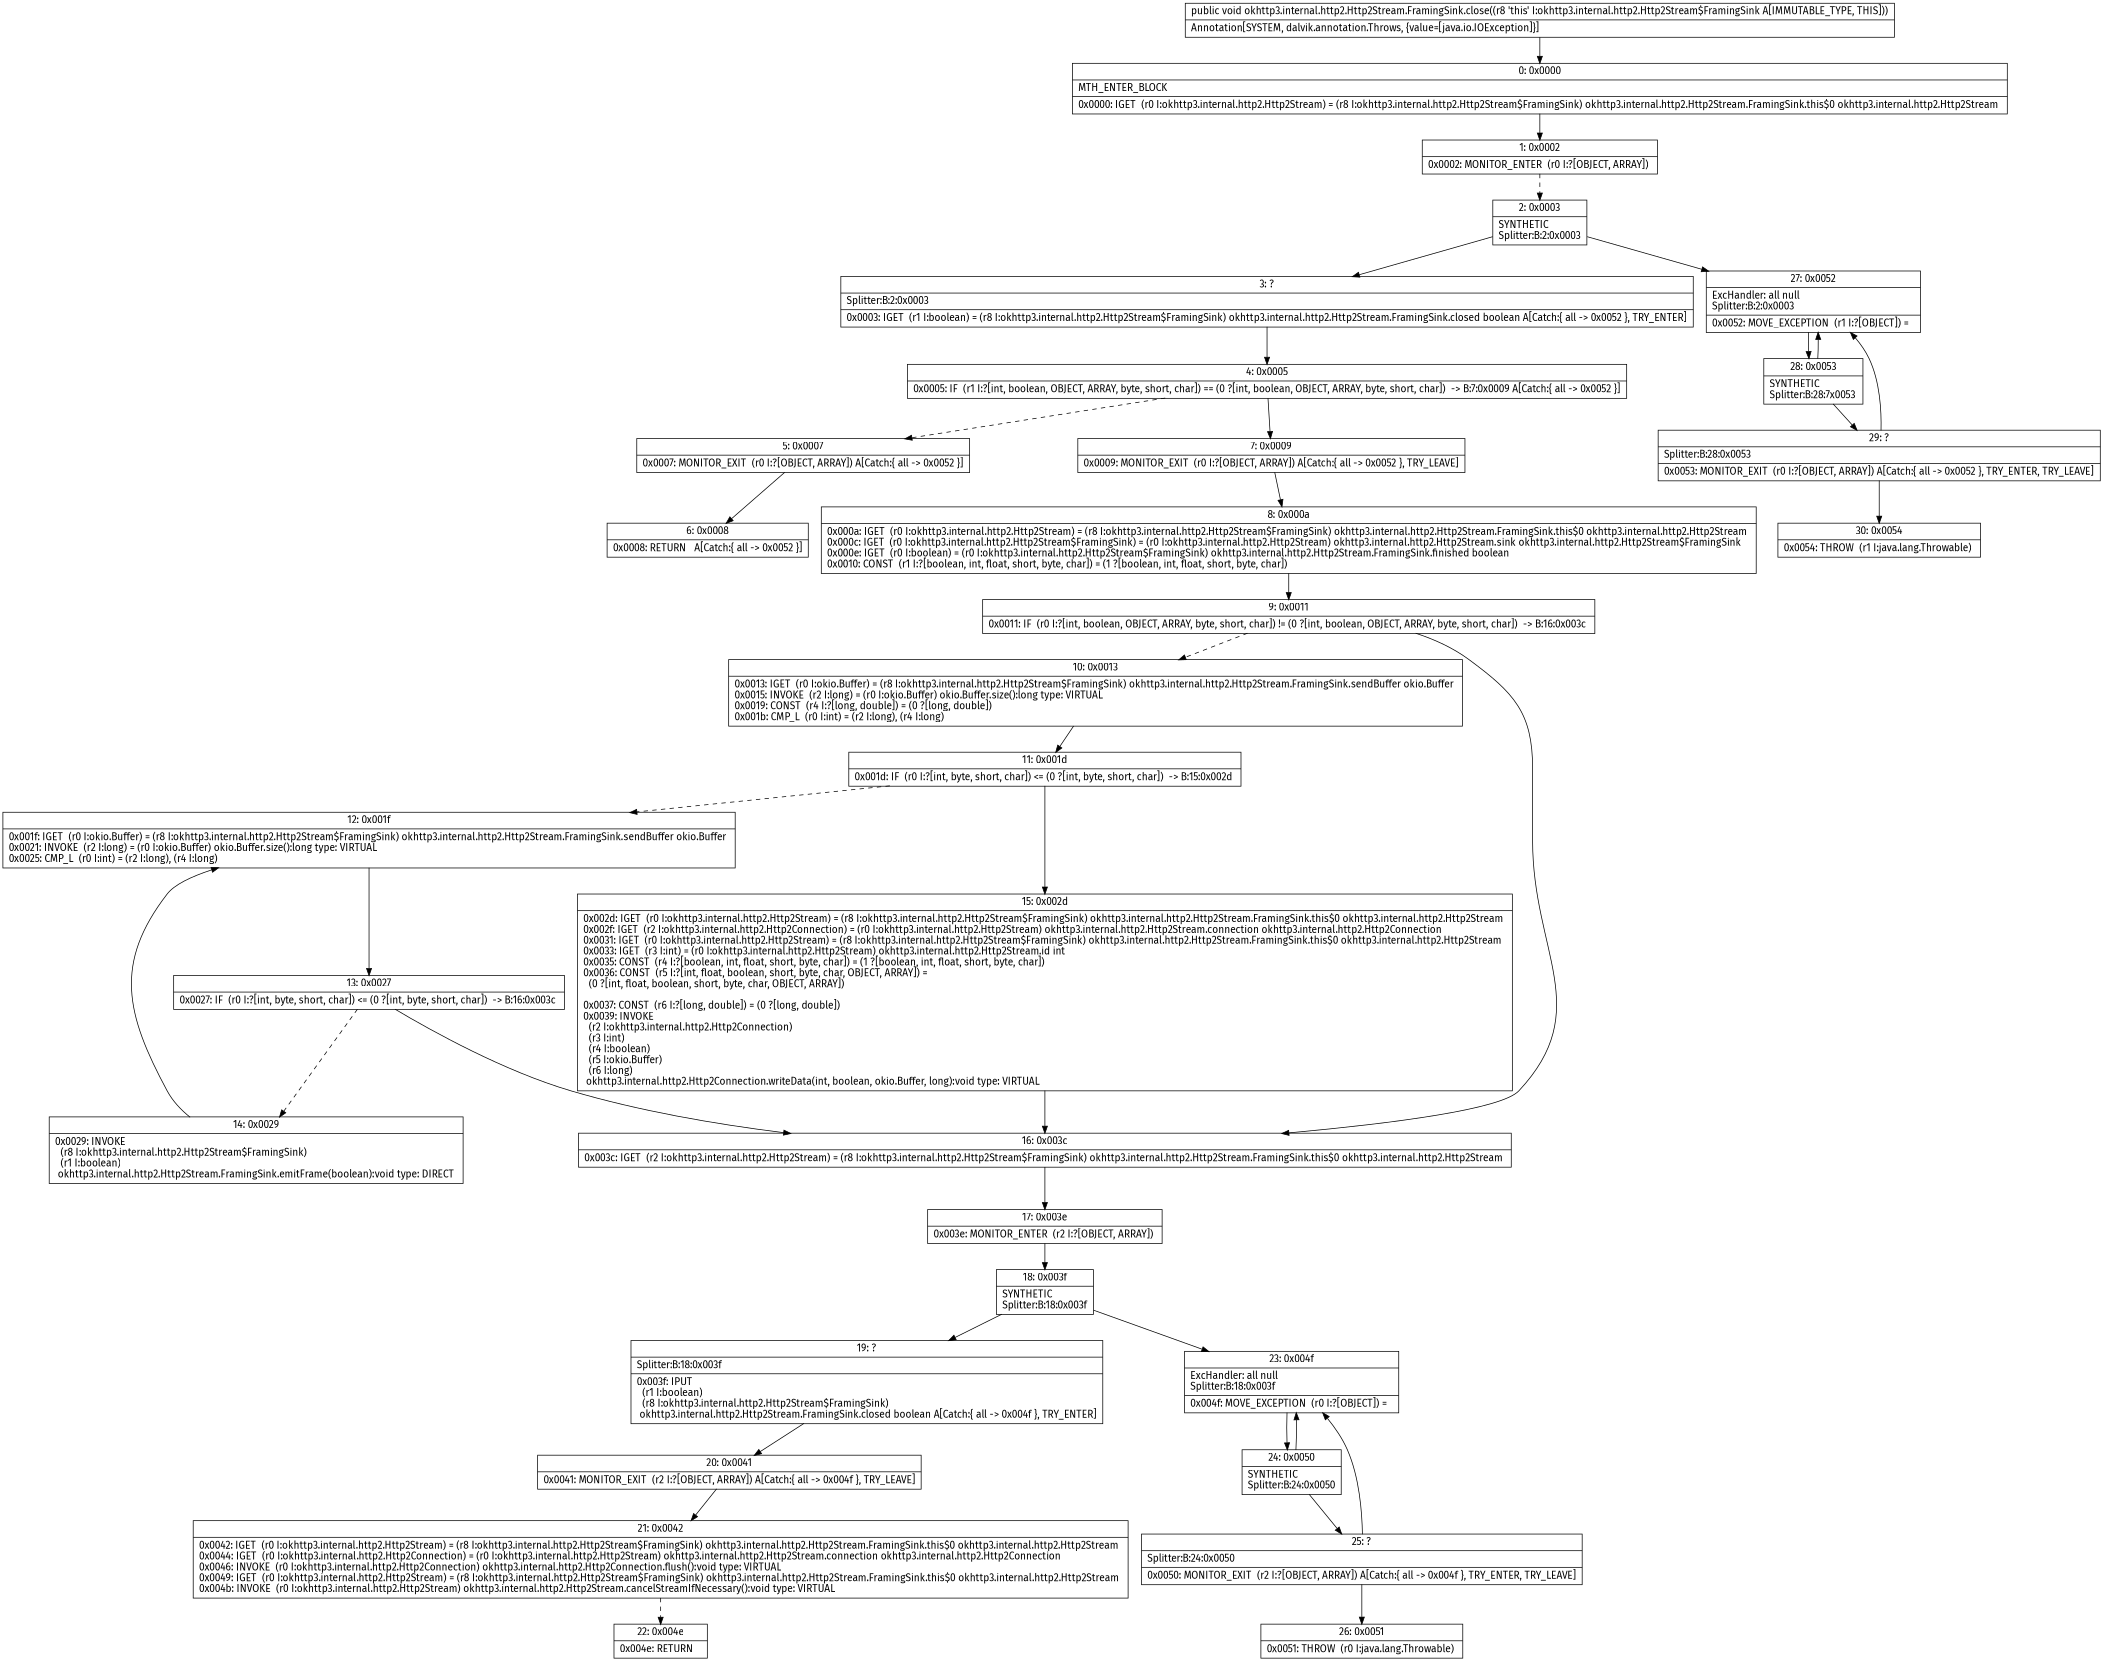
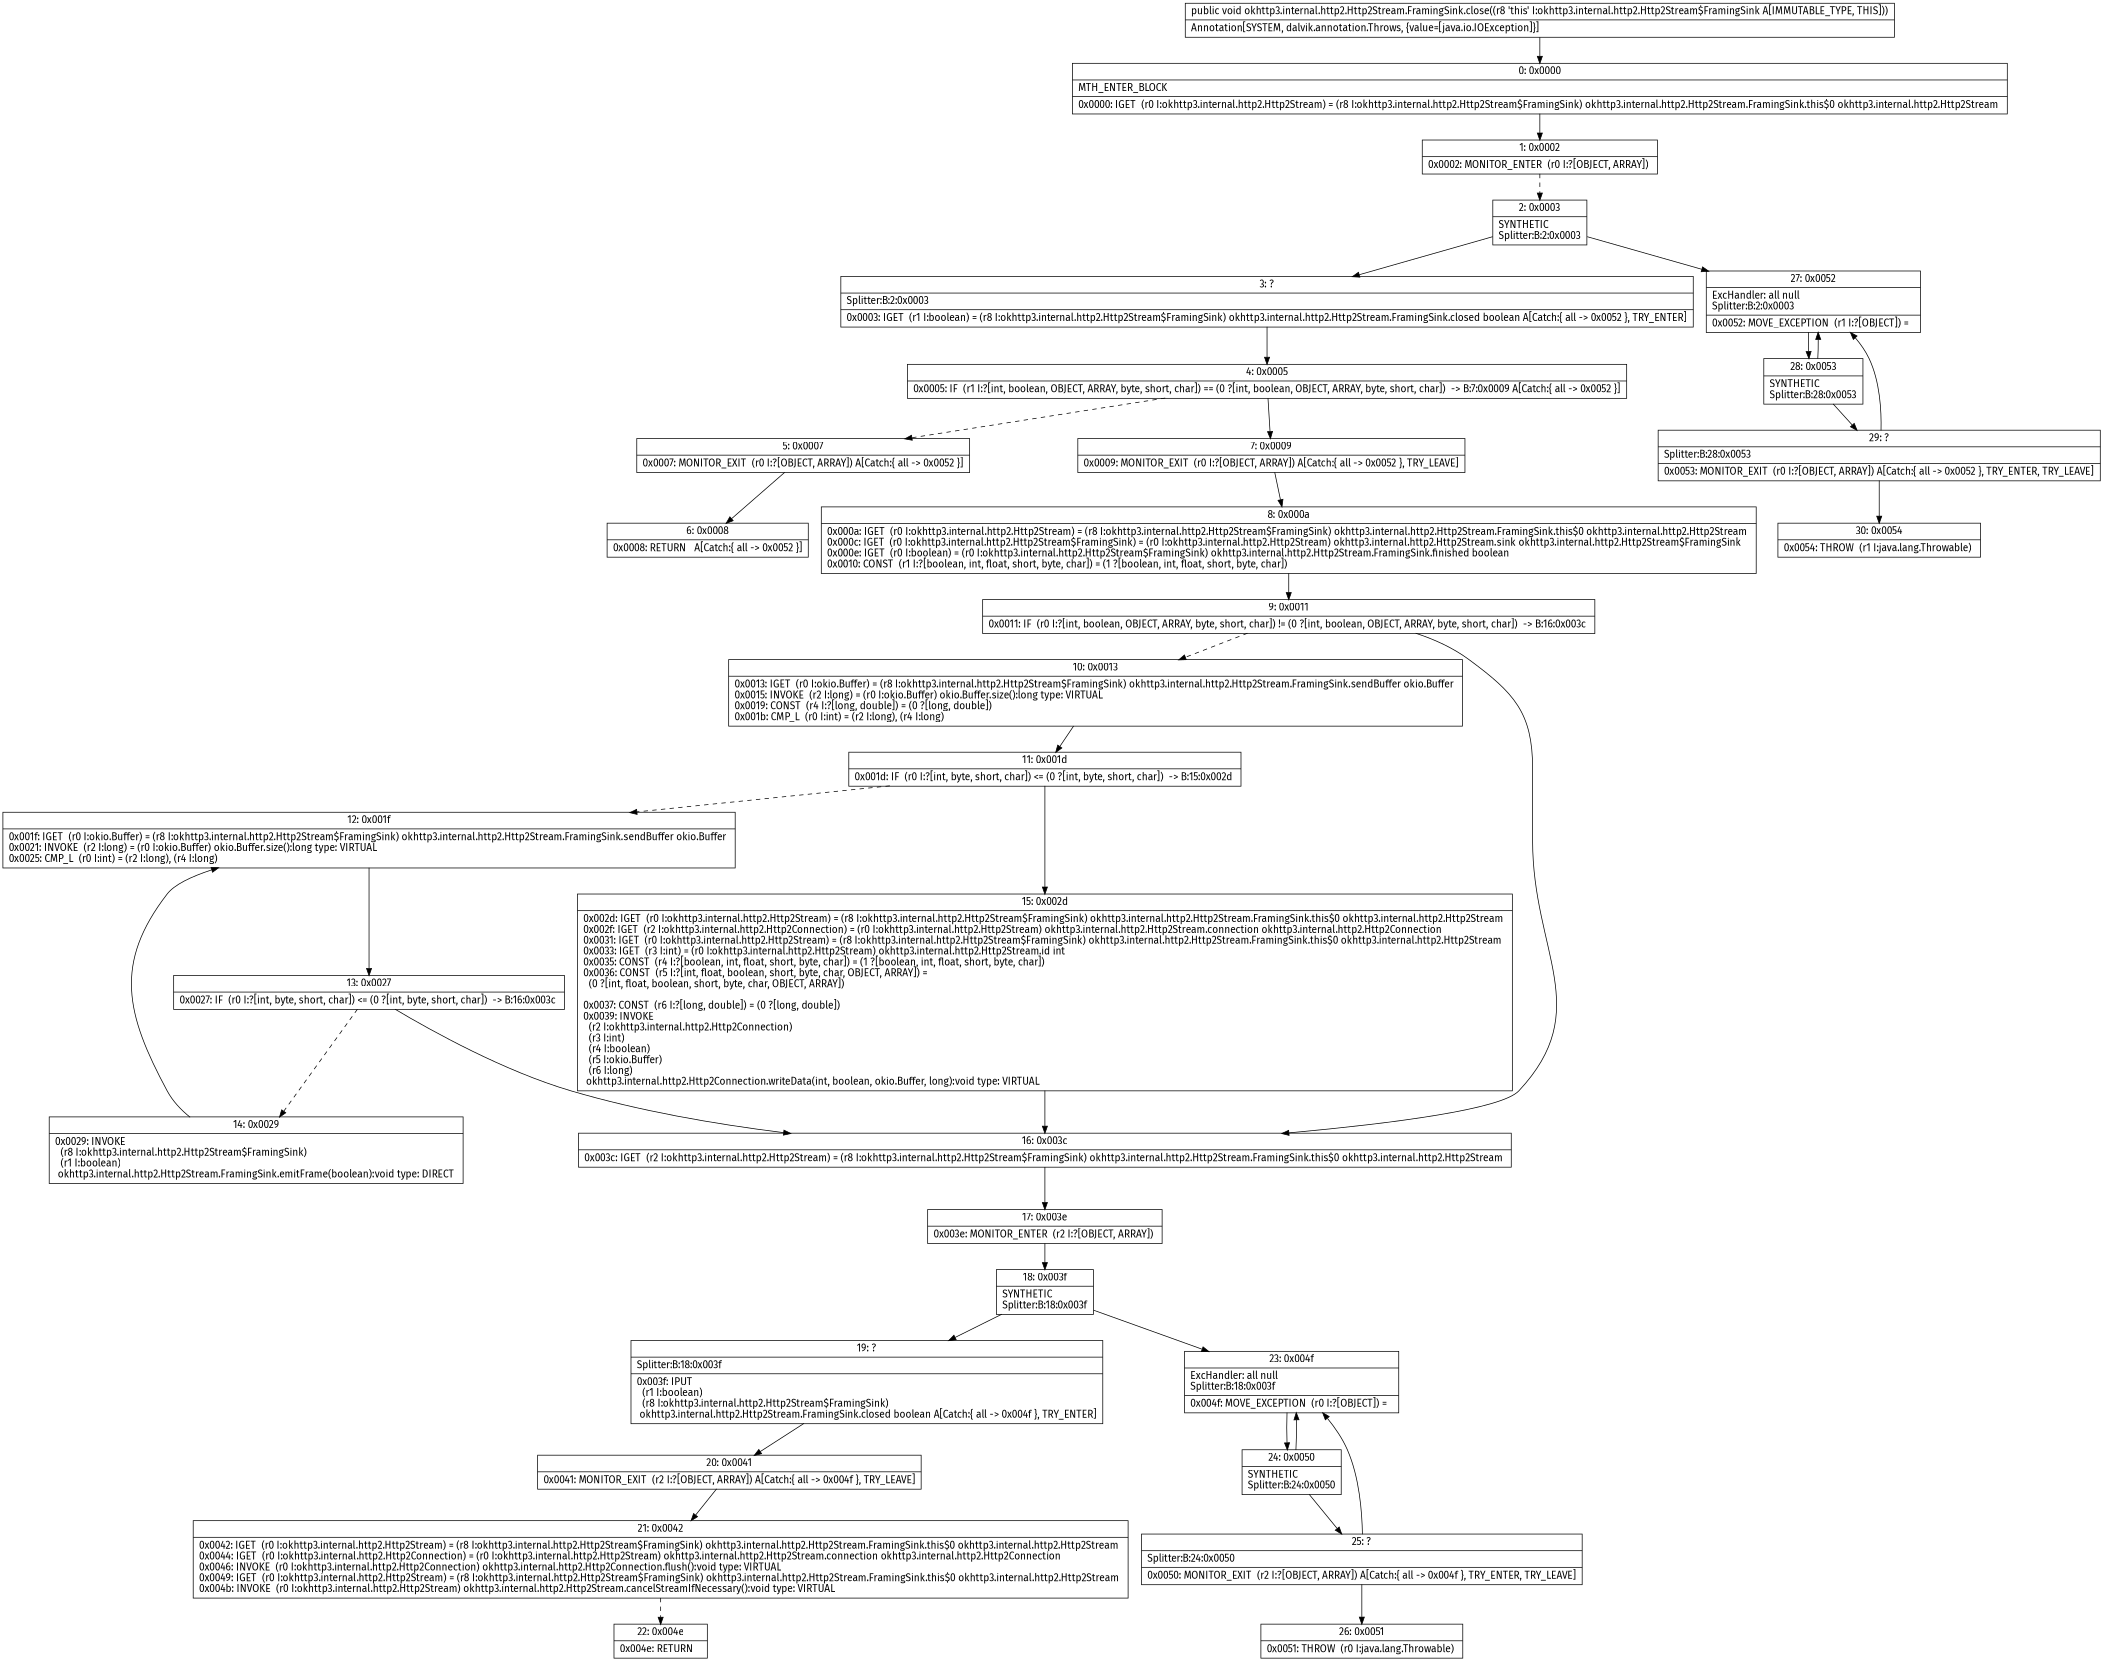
(1813, 395) -> (1813, 395)
